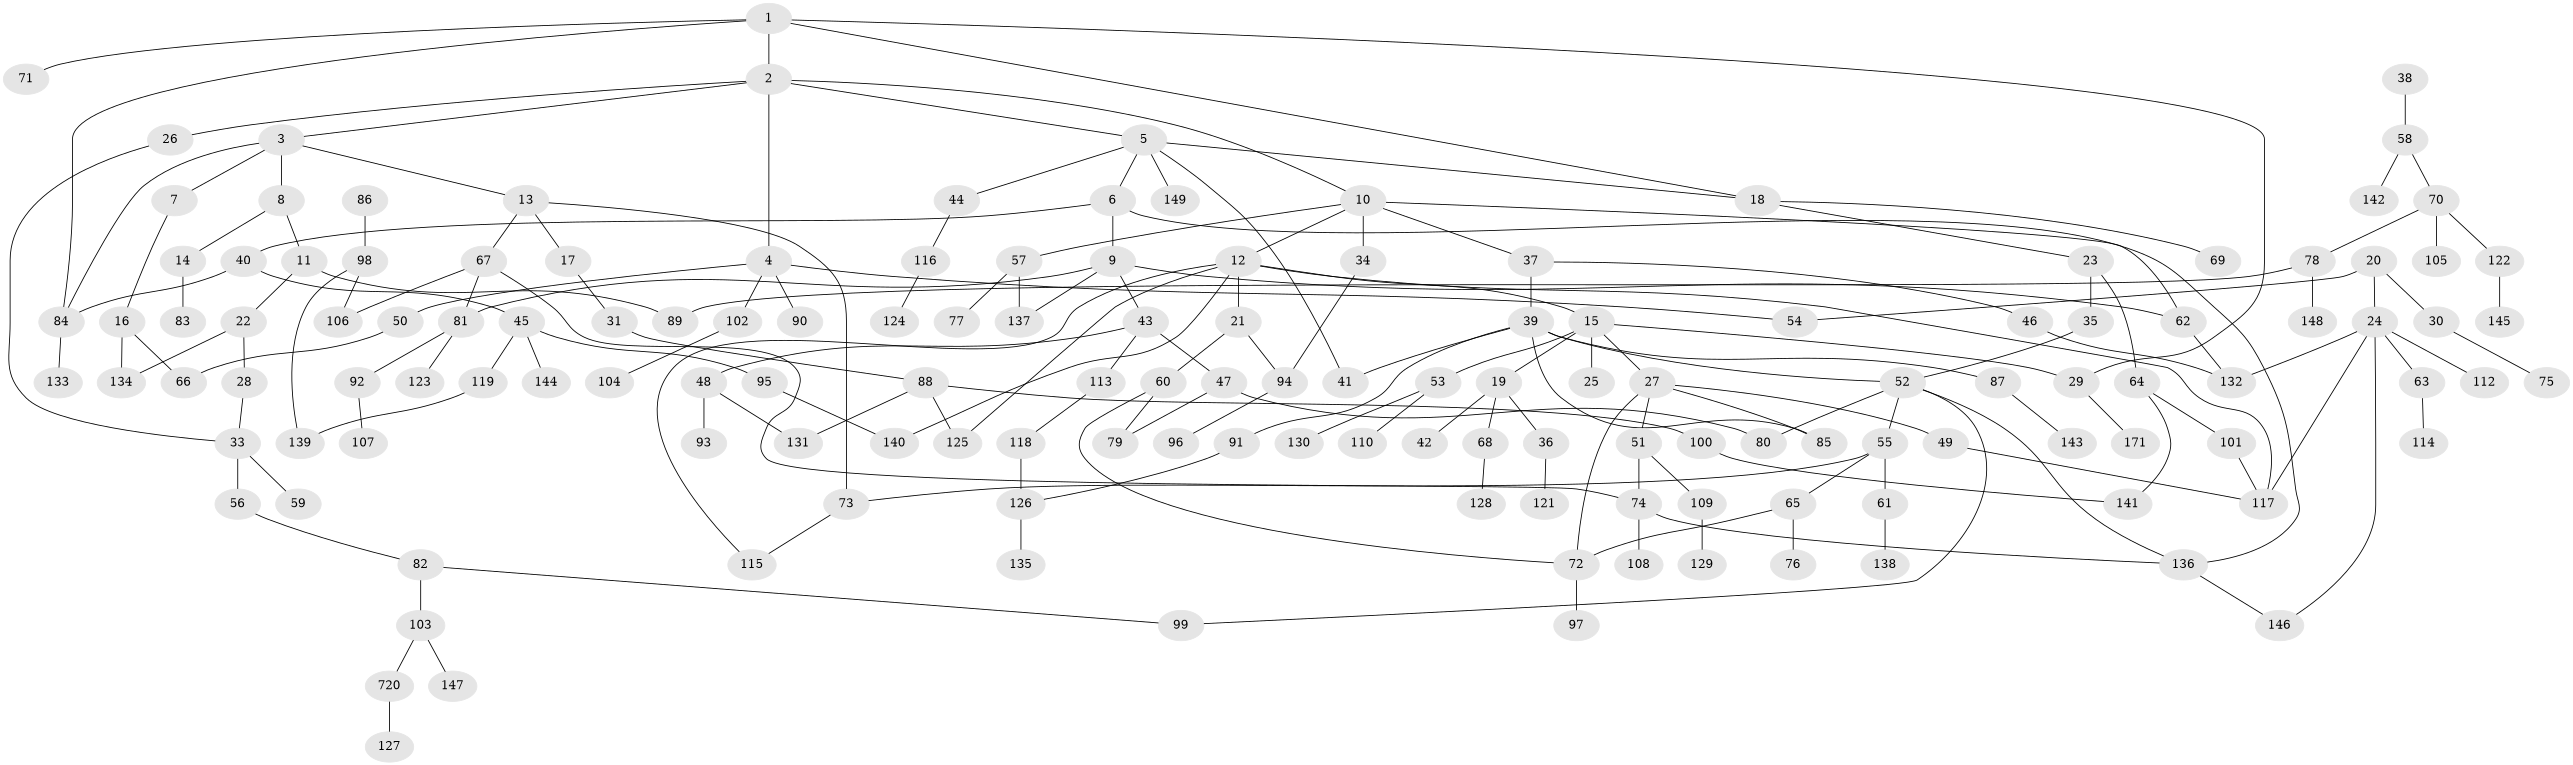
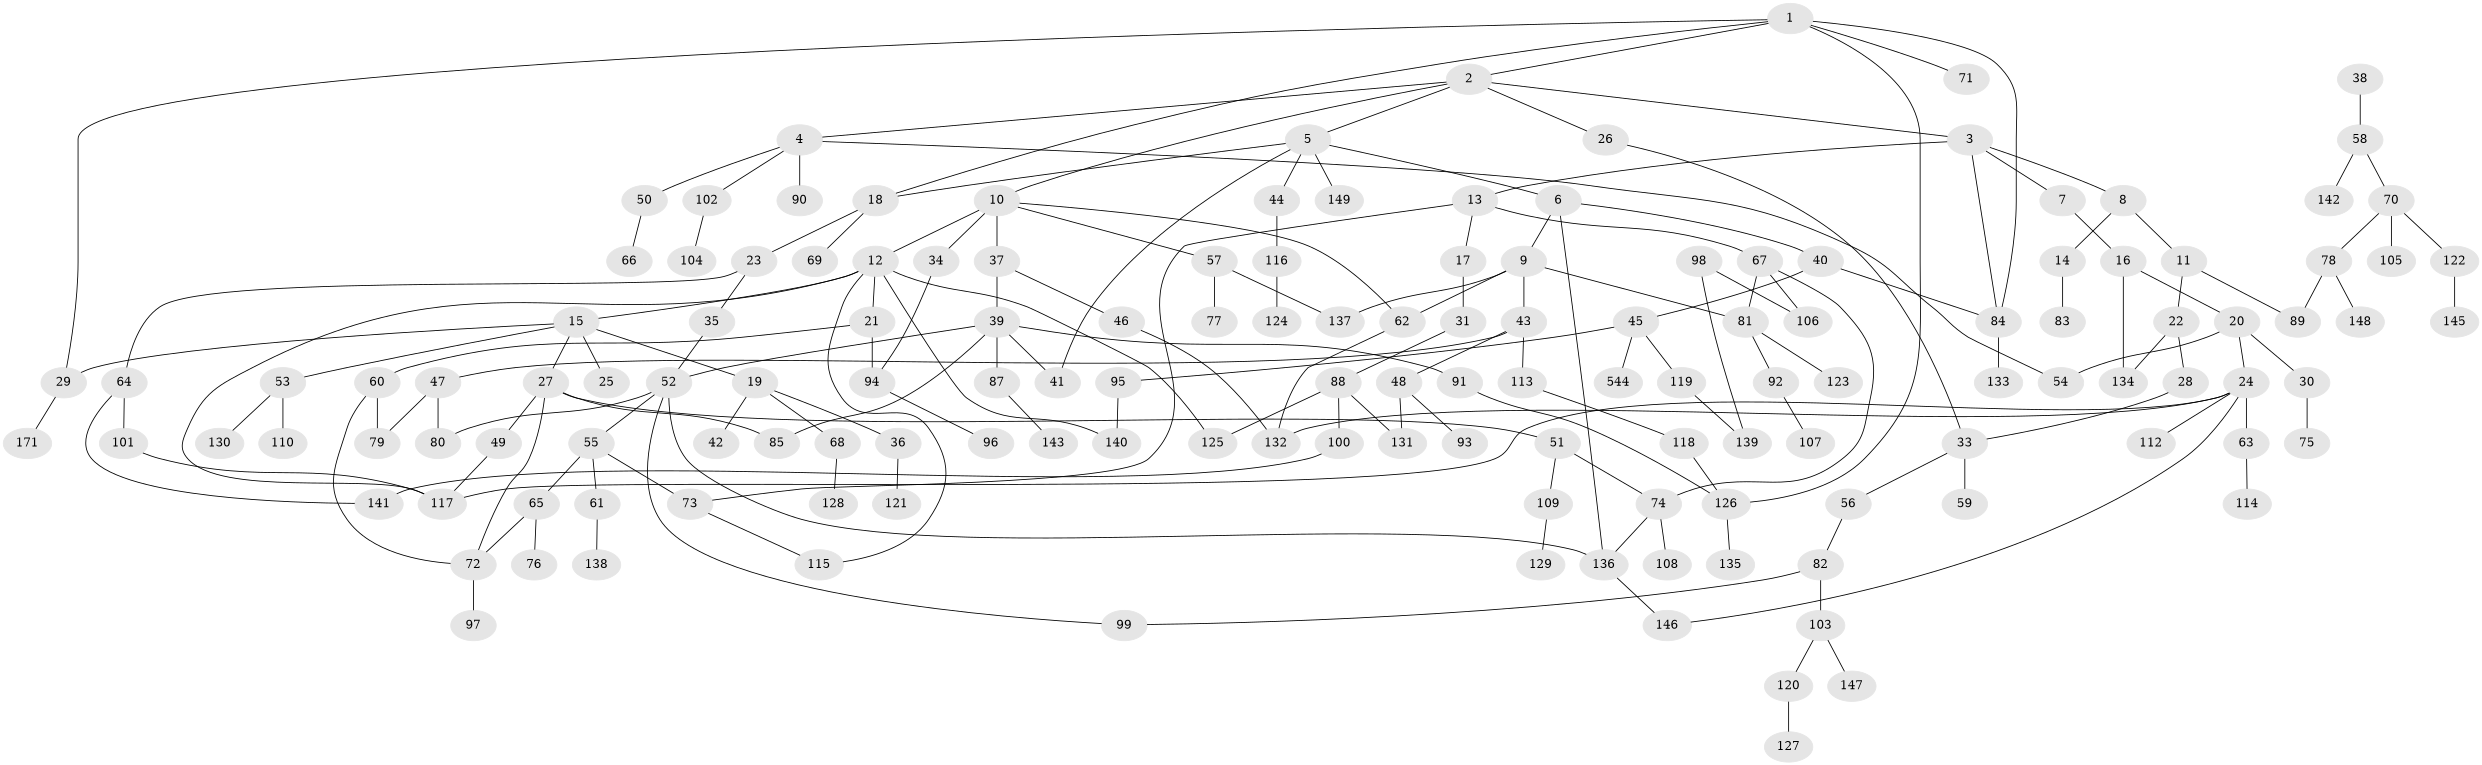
(365, 201) -> none
none -> (1920, 286)
(153, 352) -> (2174, 289)
(546, 383) -> (1618, 383)
(389, 686) -> (1789, 686)
